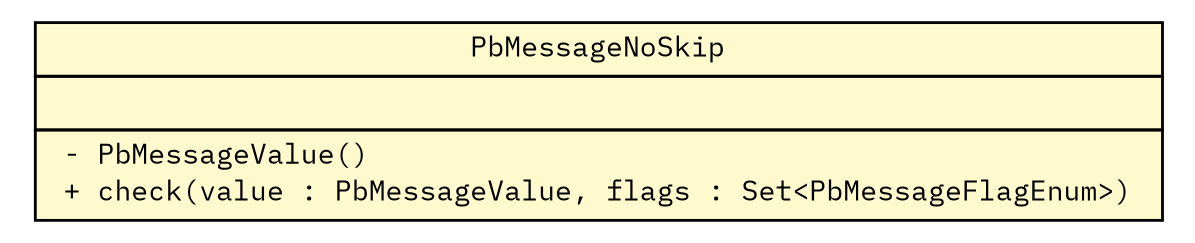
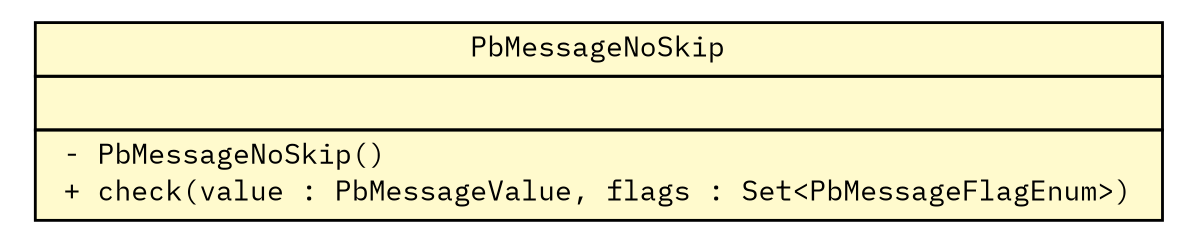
(218, 155) -> (226, 155)
